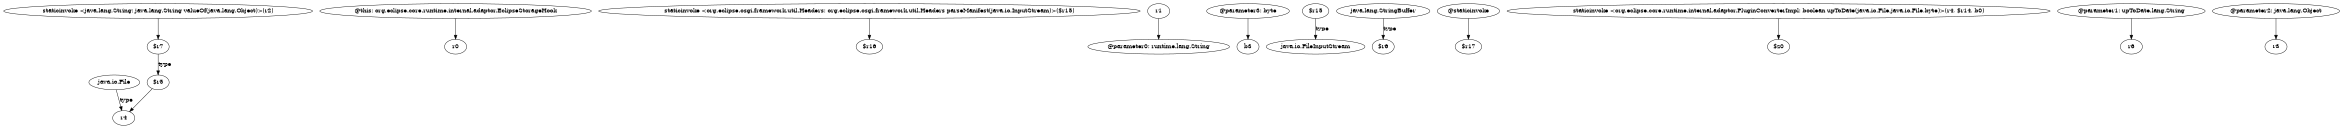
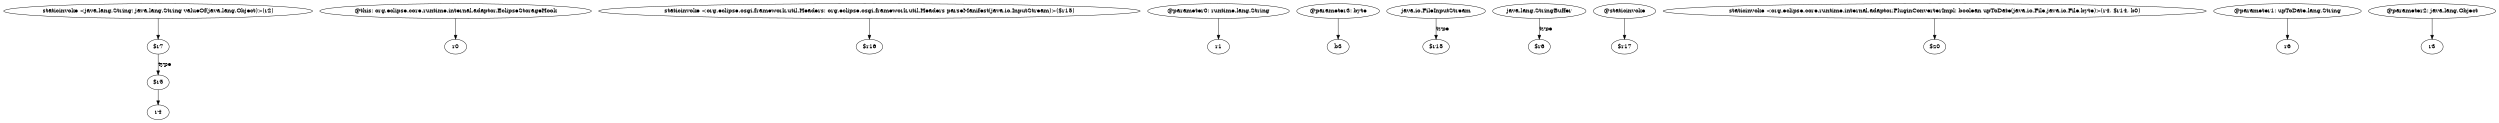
(1159, 27) -> (1219, 27)
(1316, 27) -> (1436, 27)
(114, 82) -> none
